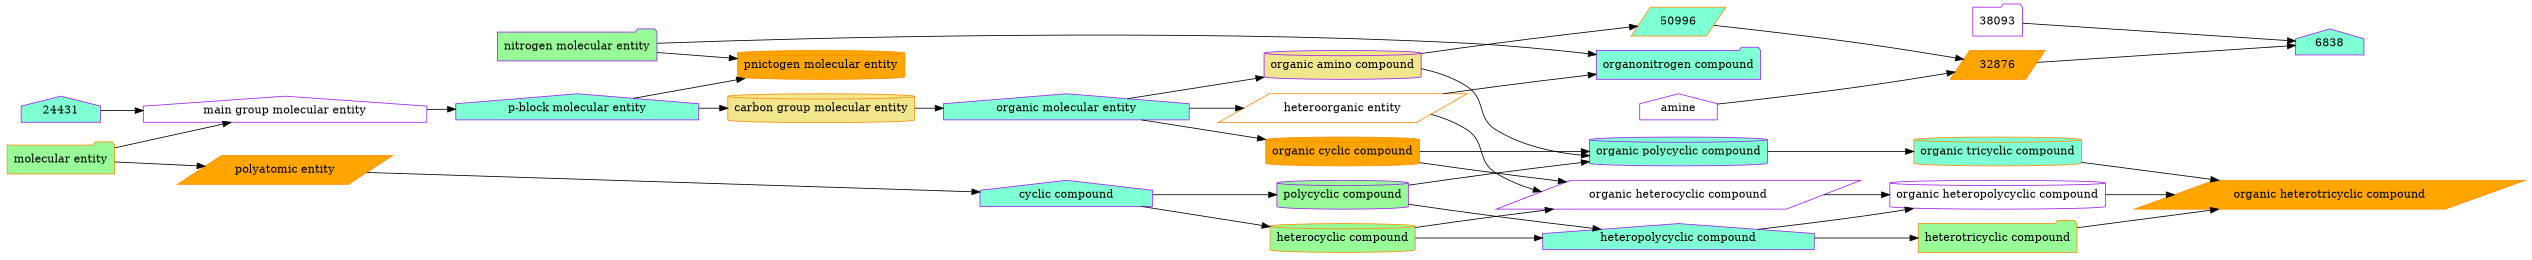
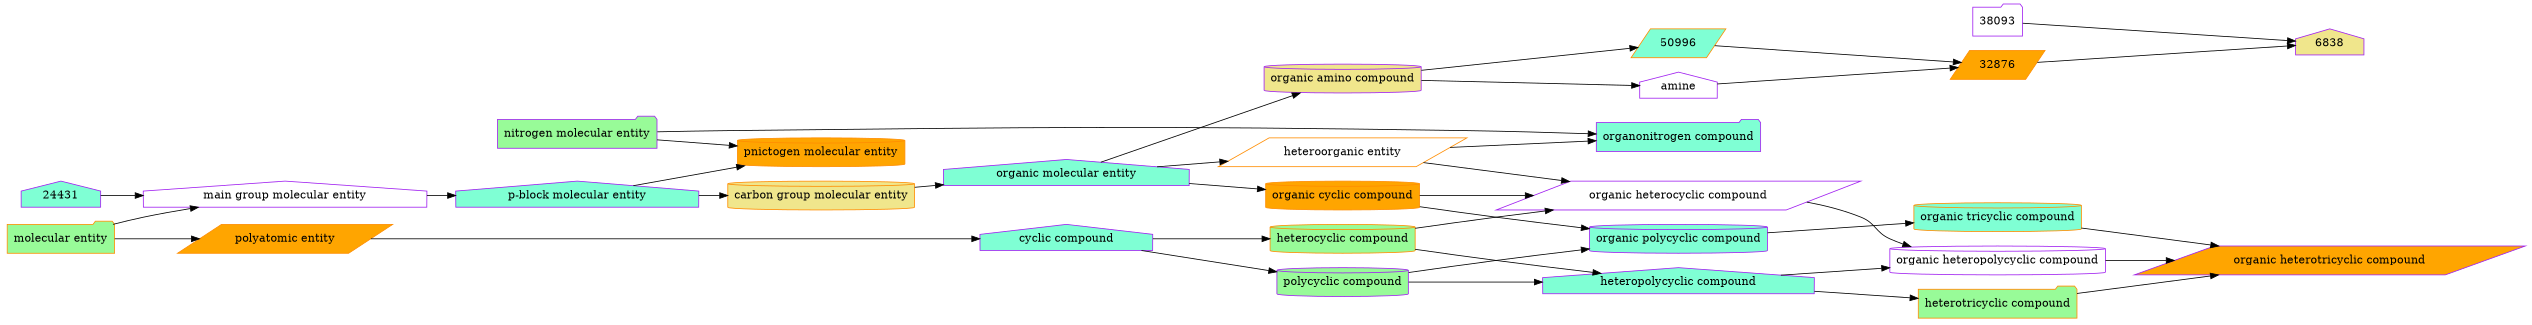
(2330, 43) -> (2330, 43)
(1491, 126) -> (1526, 83)
(2330, 195) -> (2330, 260)
